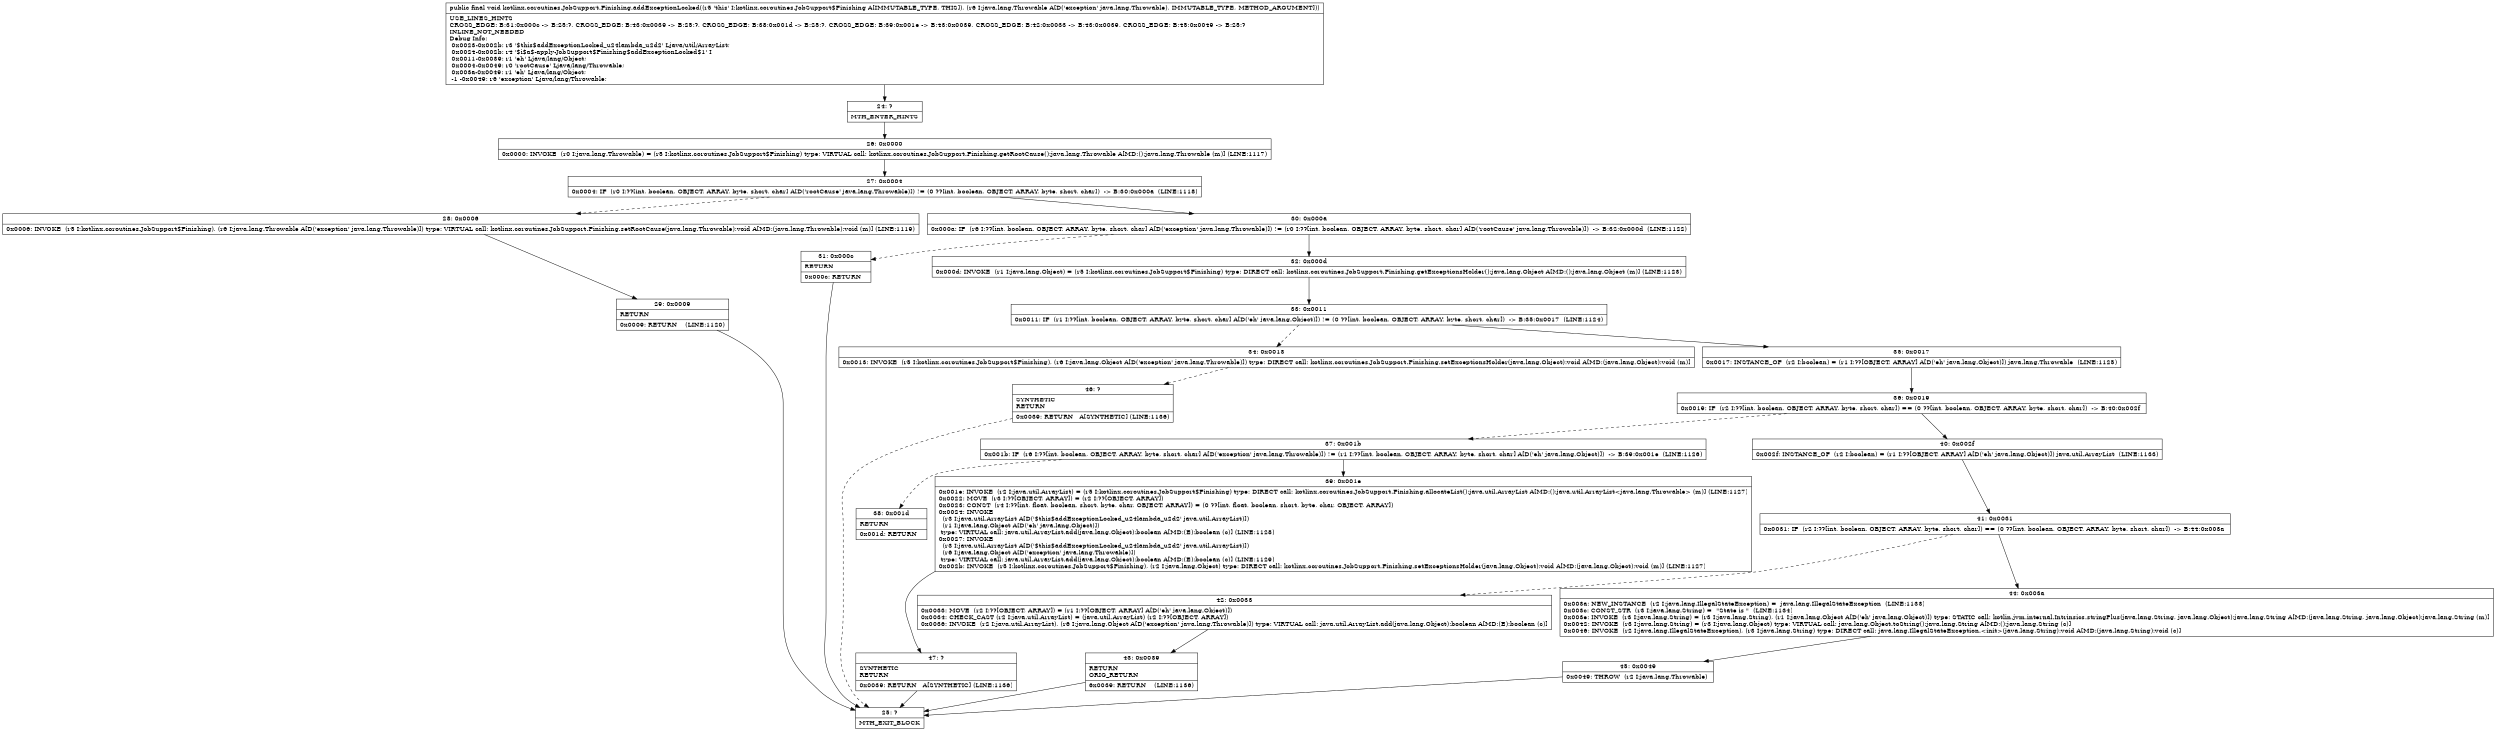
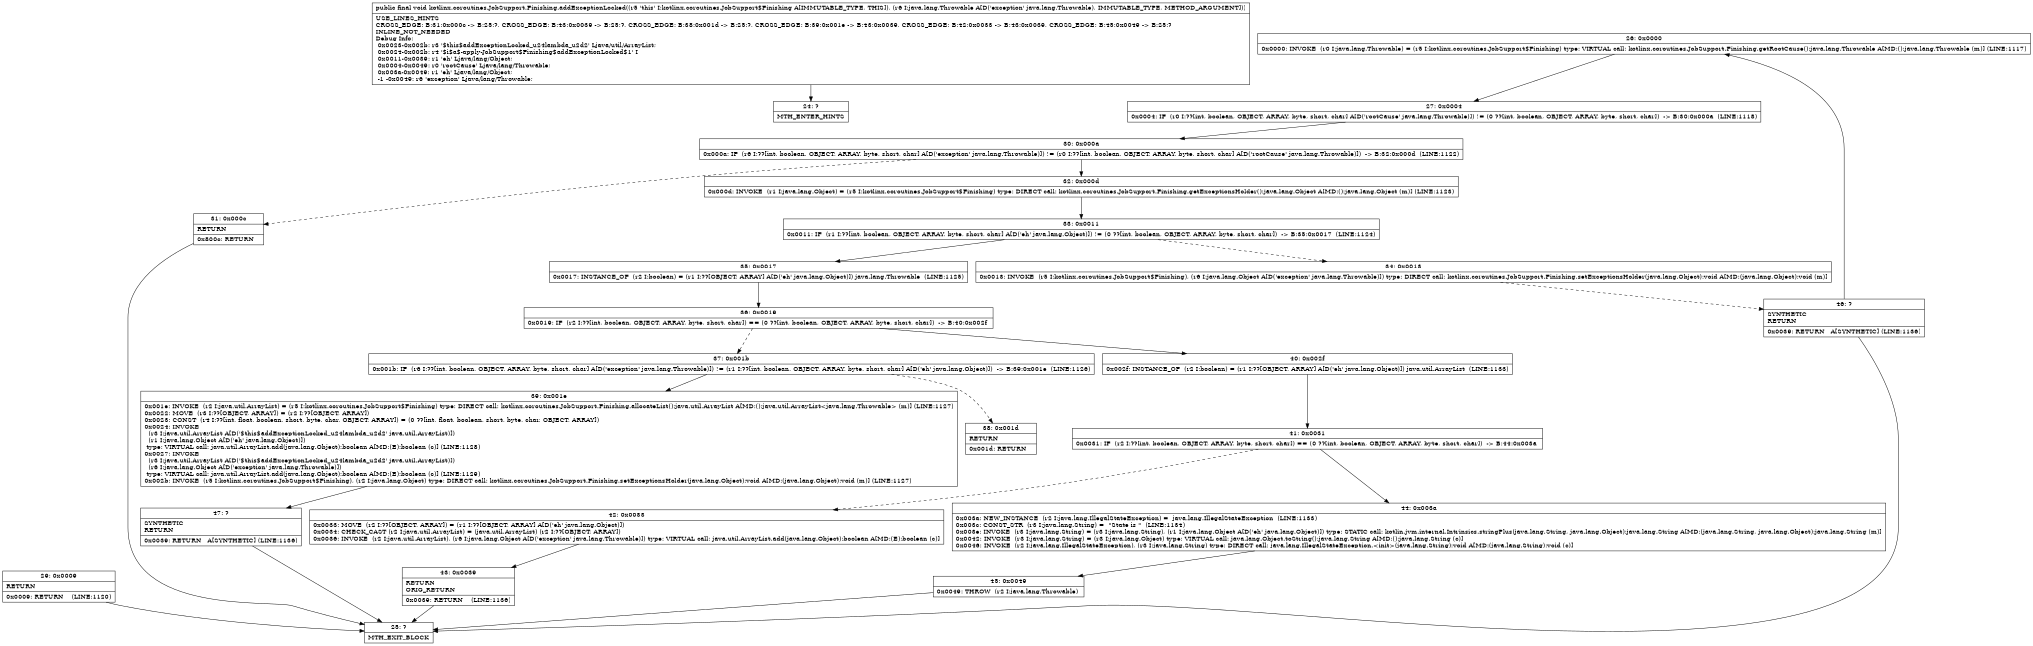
(885, 128) -> (1843, 144)
(461, 224) -> none
(836, 277) -> (229, 239)
(842, 507) -> (1289, 615)
(1142, 685) -> (458, 600)
